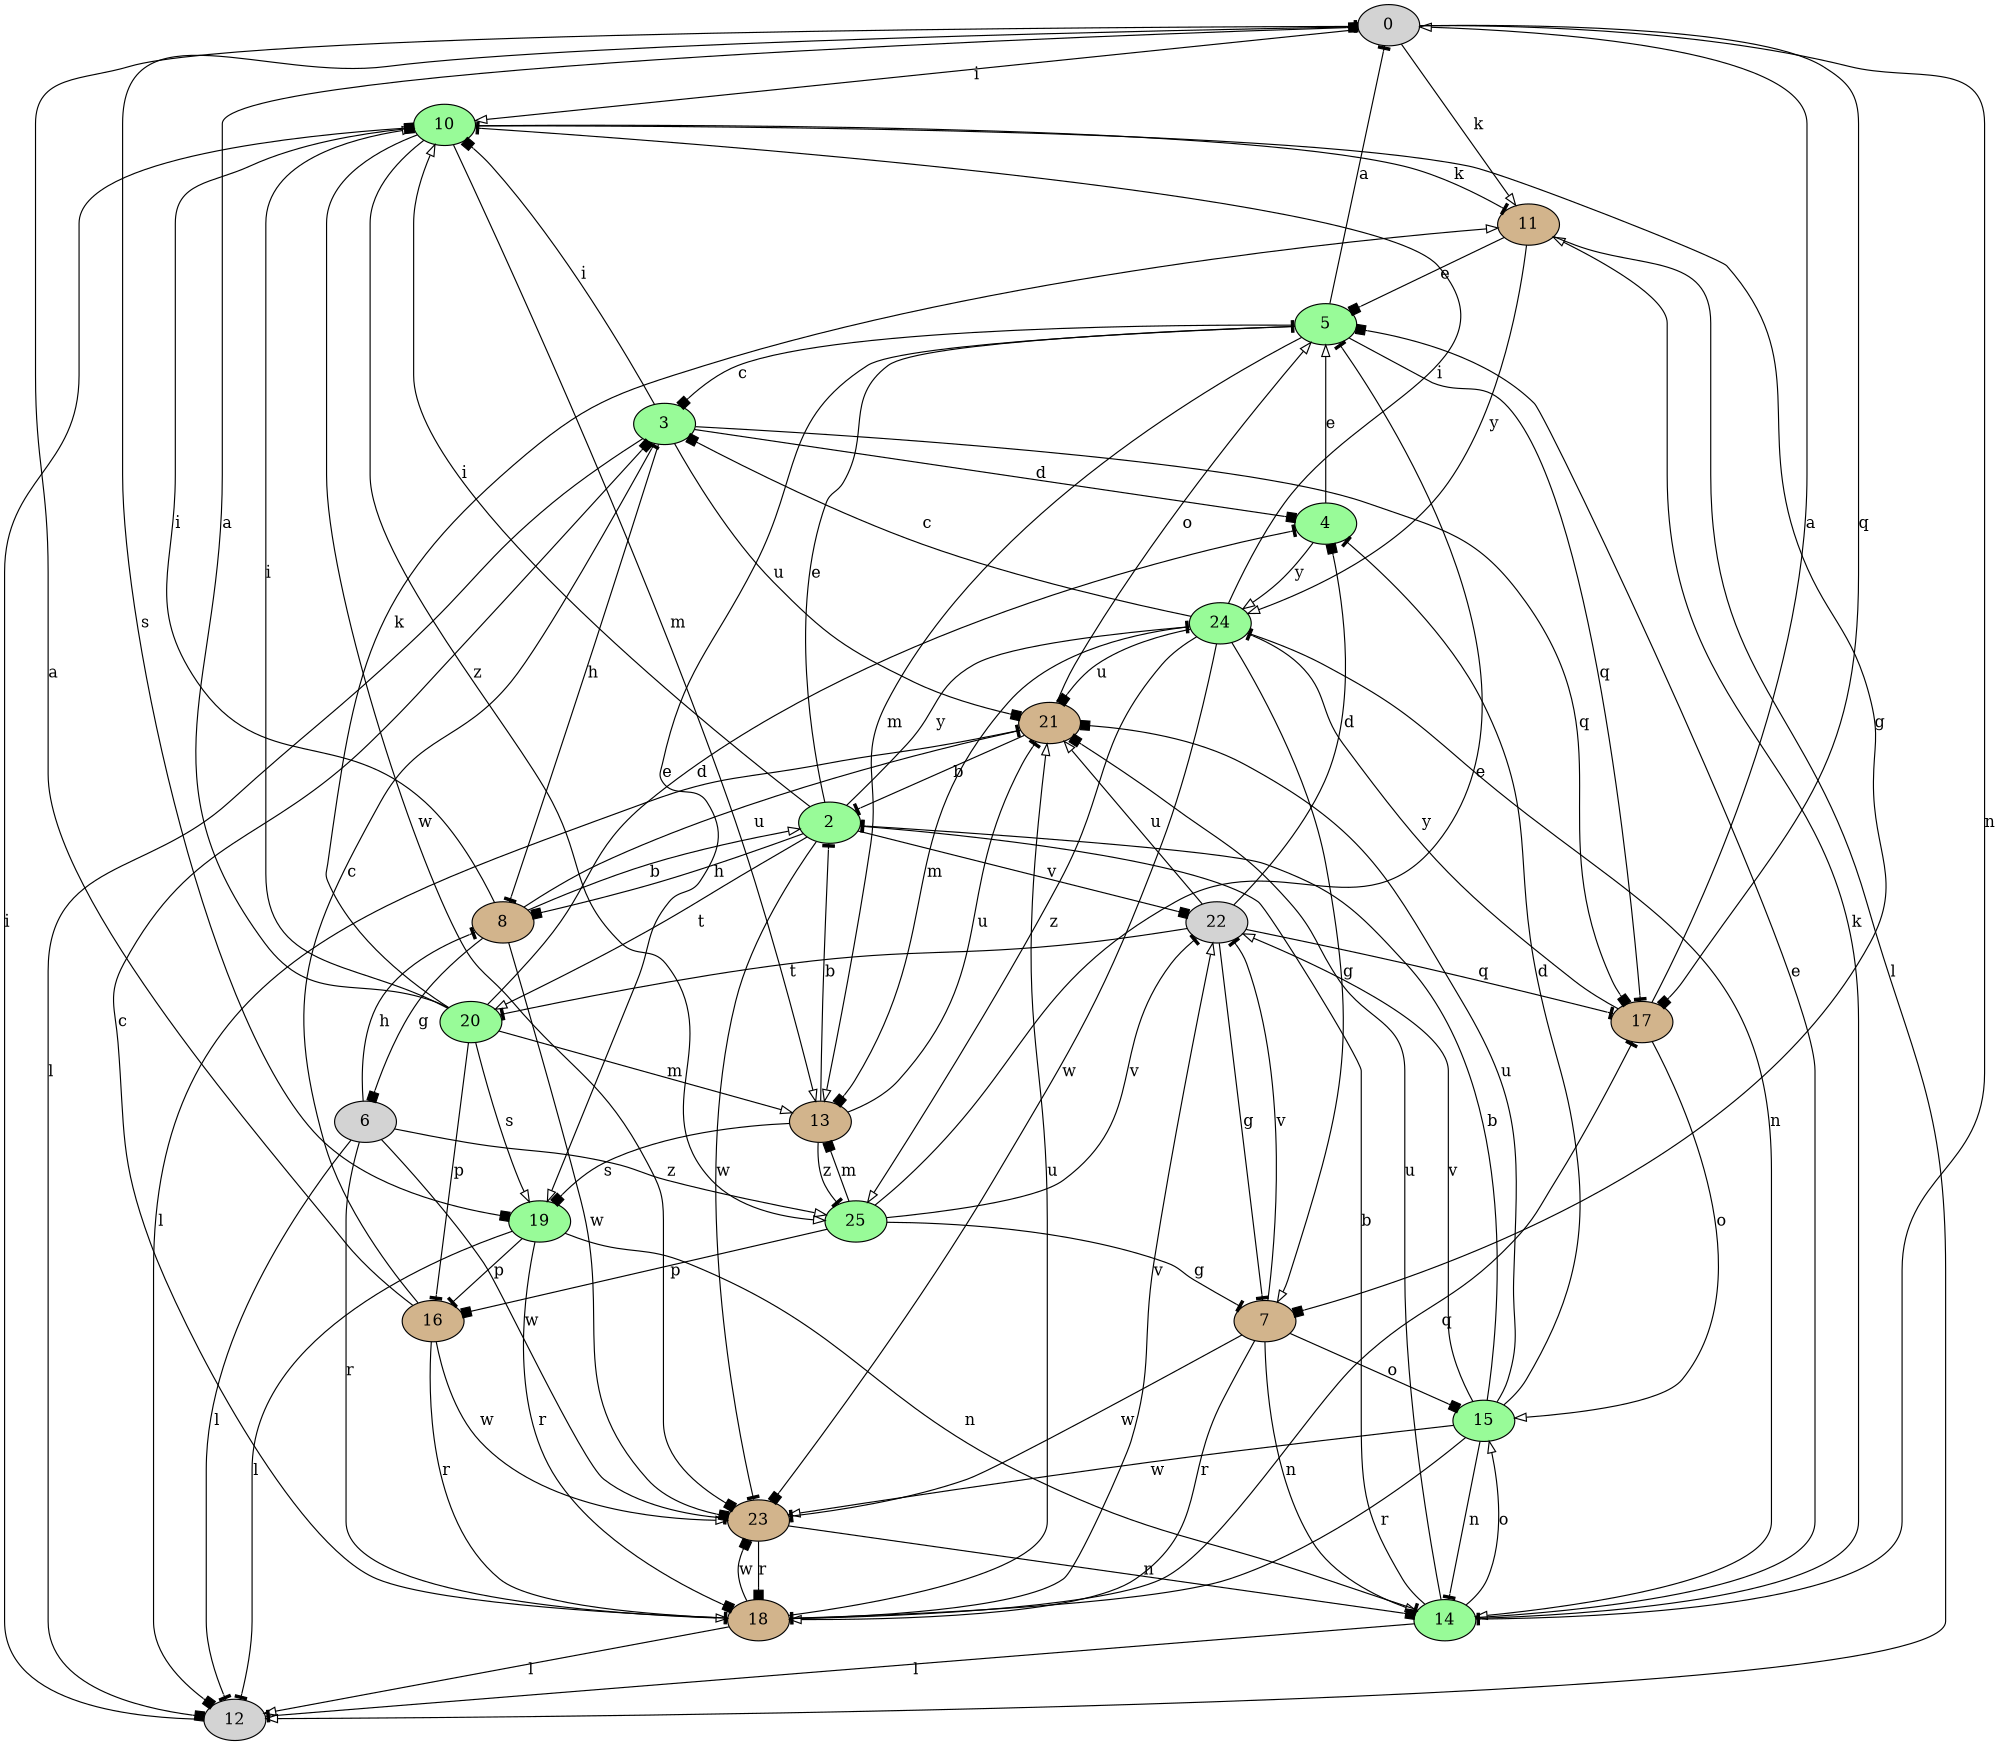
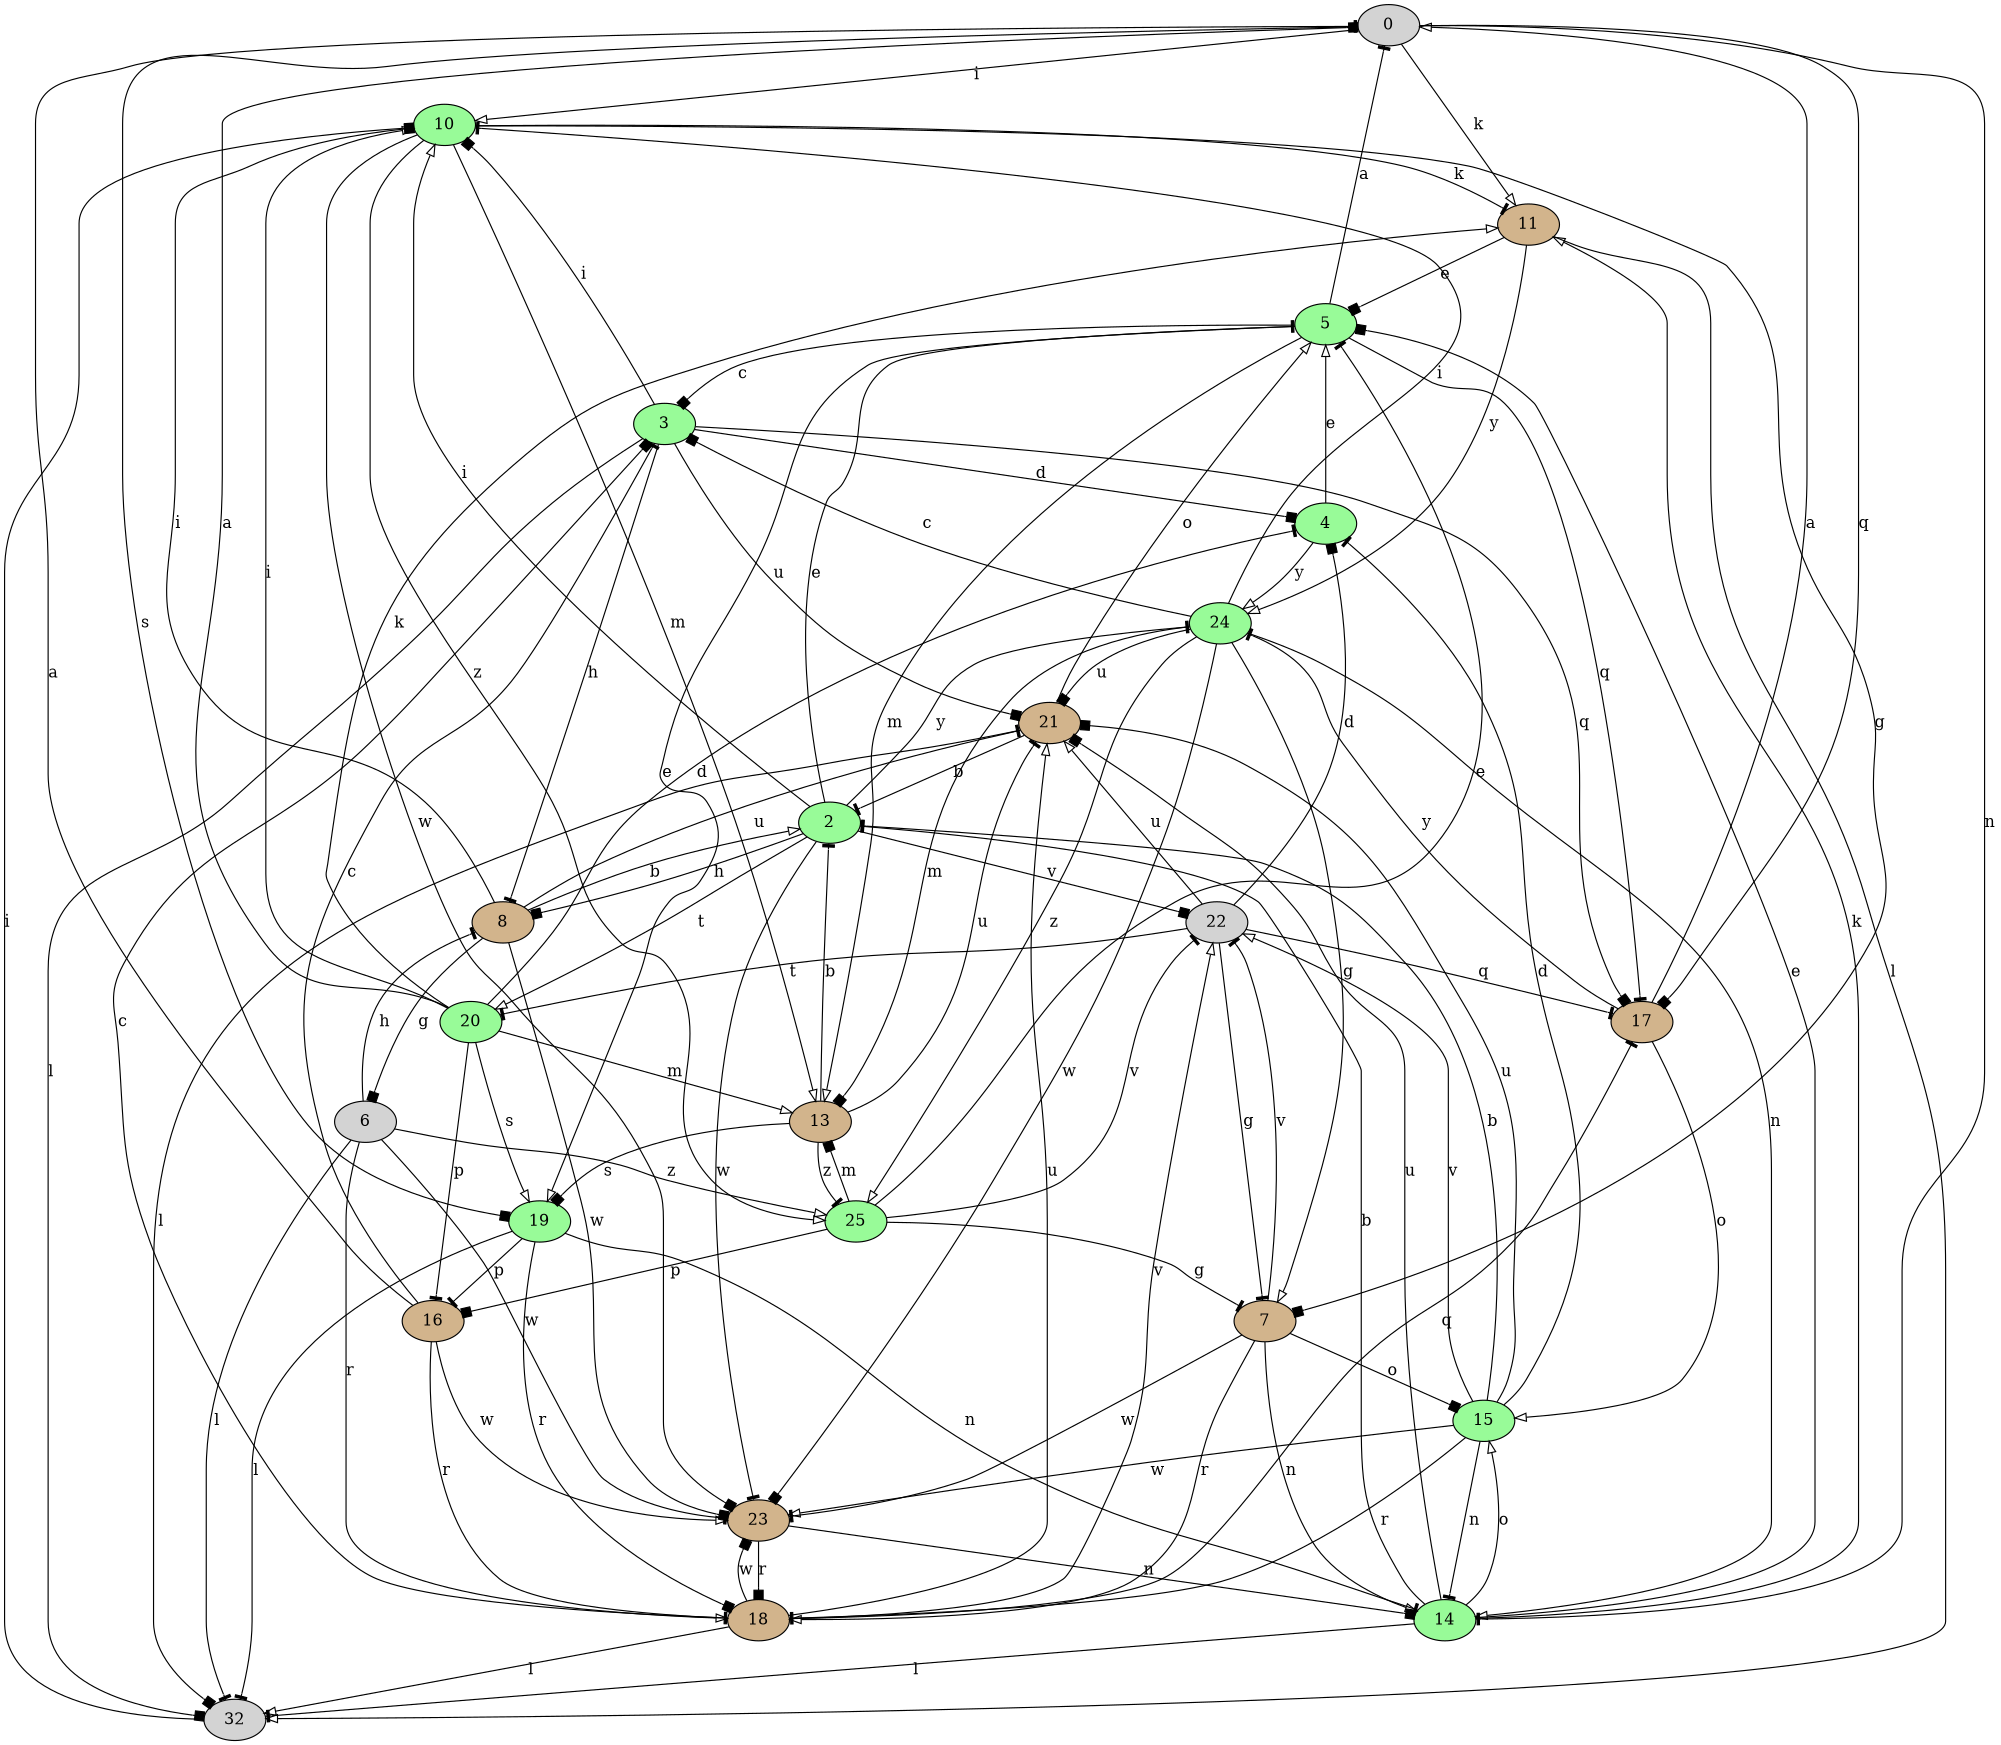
(235, 1720) -> (235, 1720)
